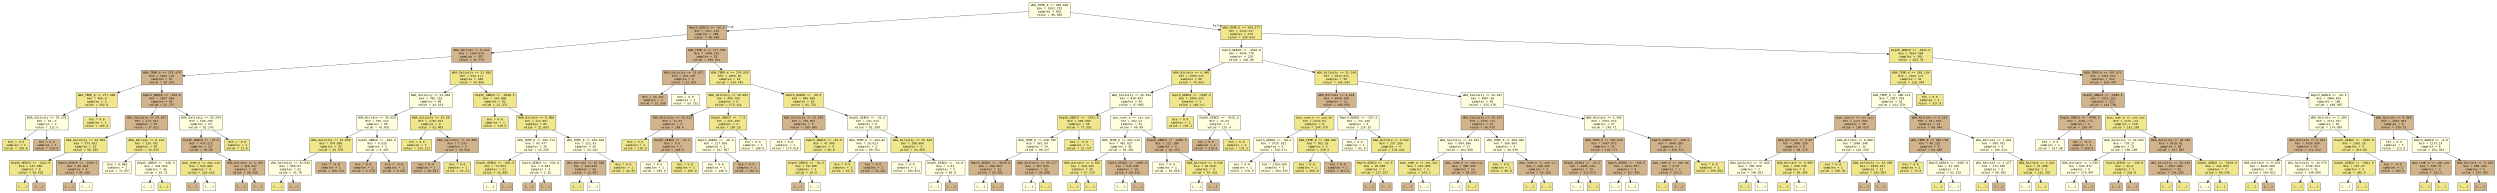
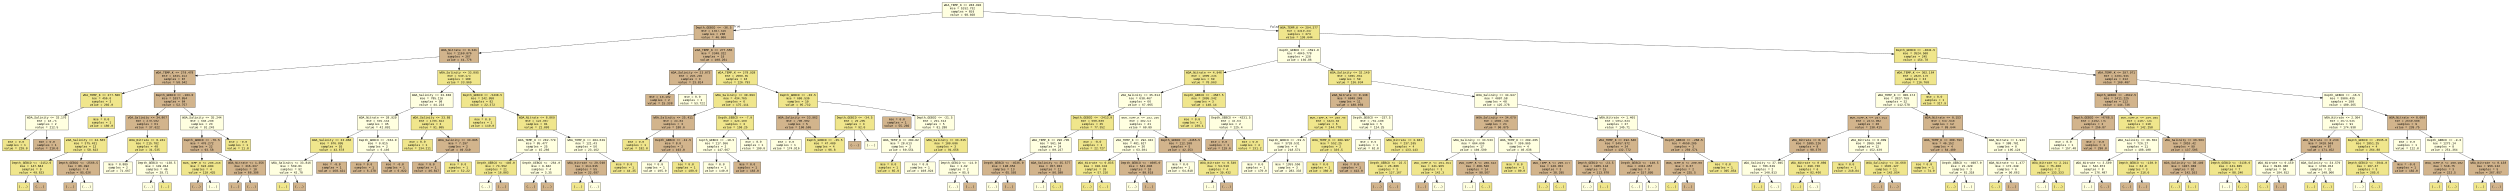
(816, 156) -> (841, 133)
(870, 156) -> (899, 132)
